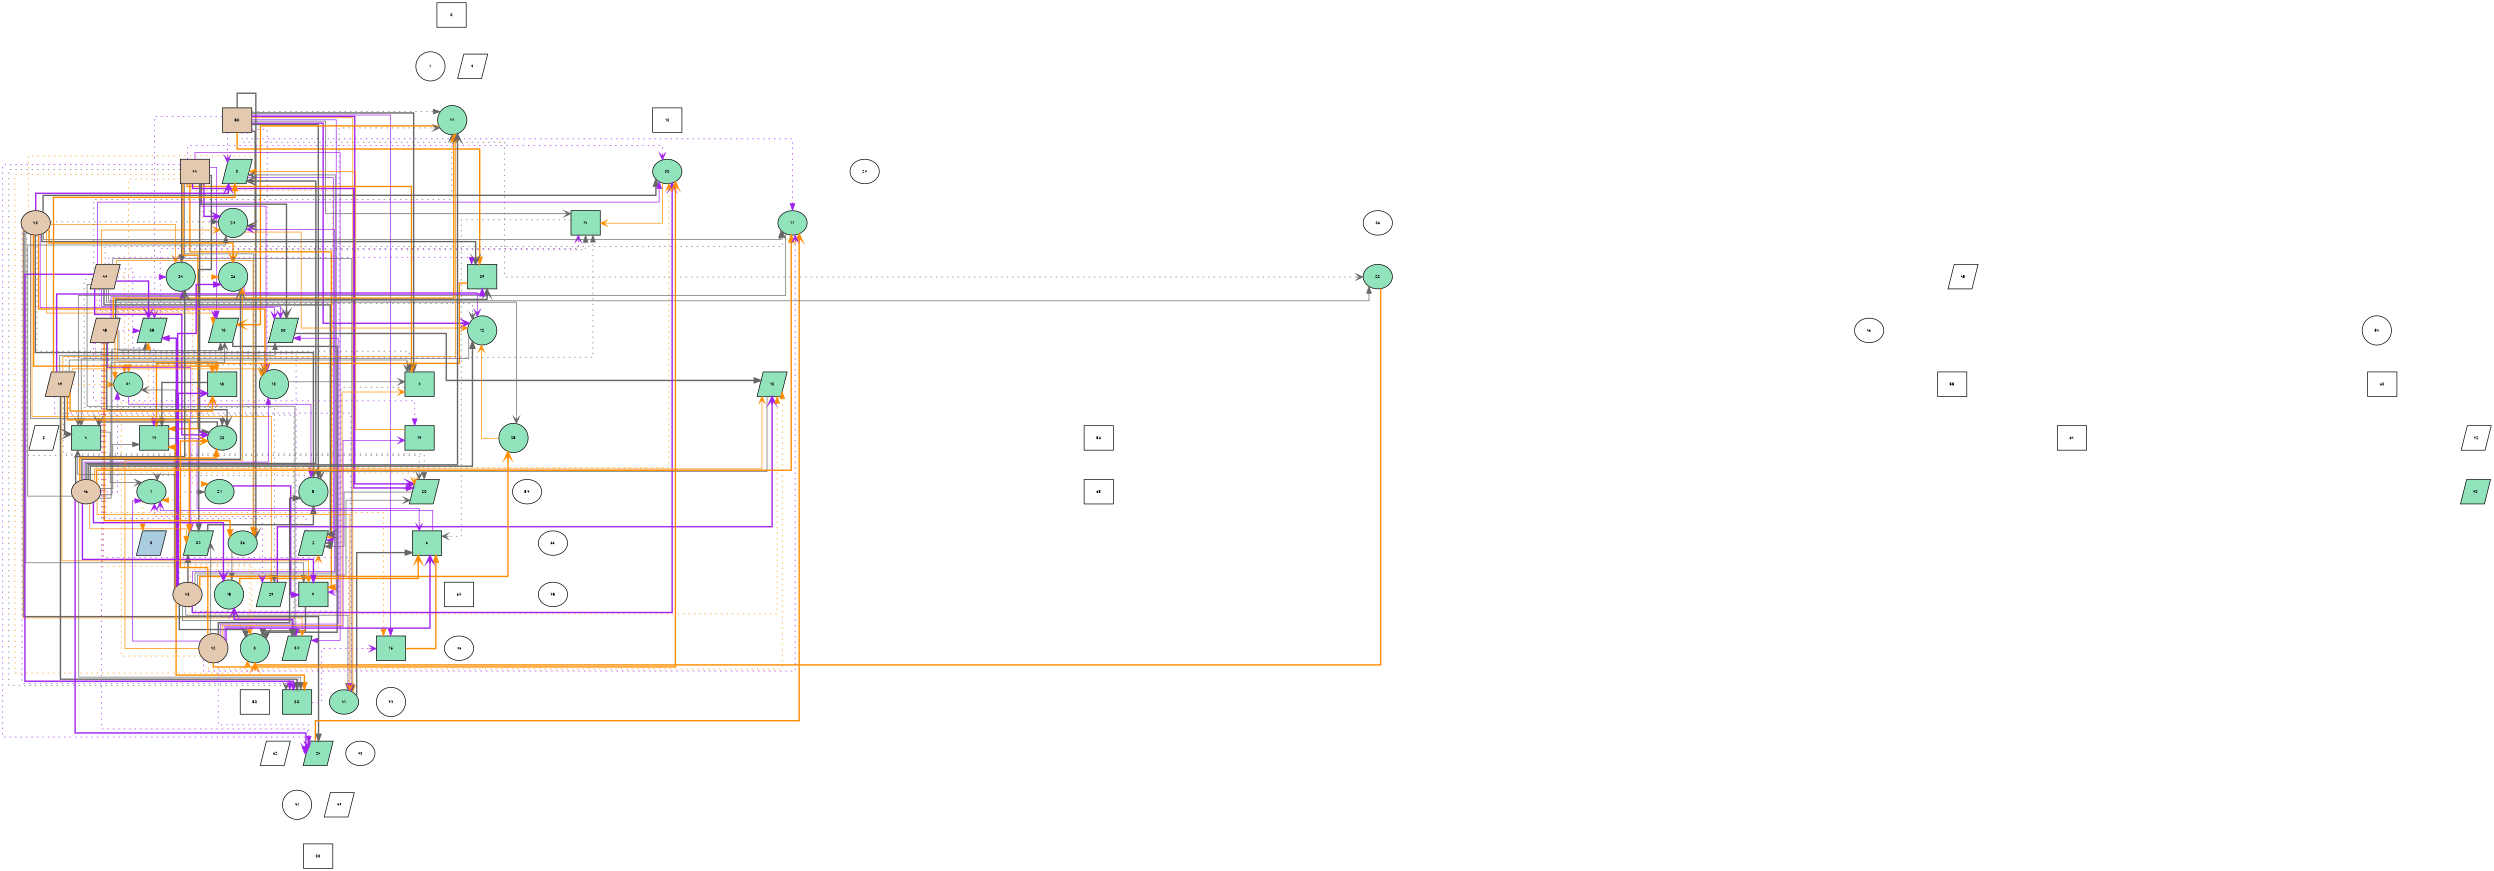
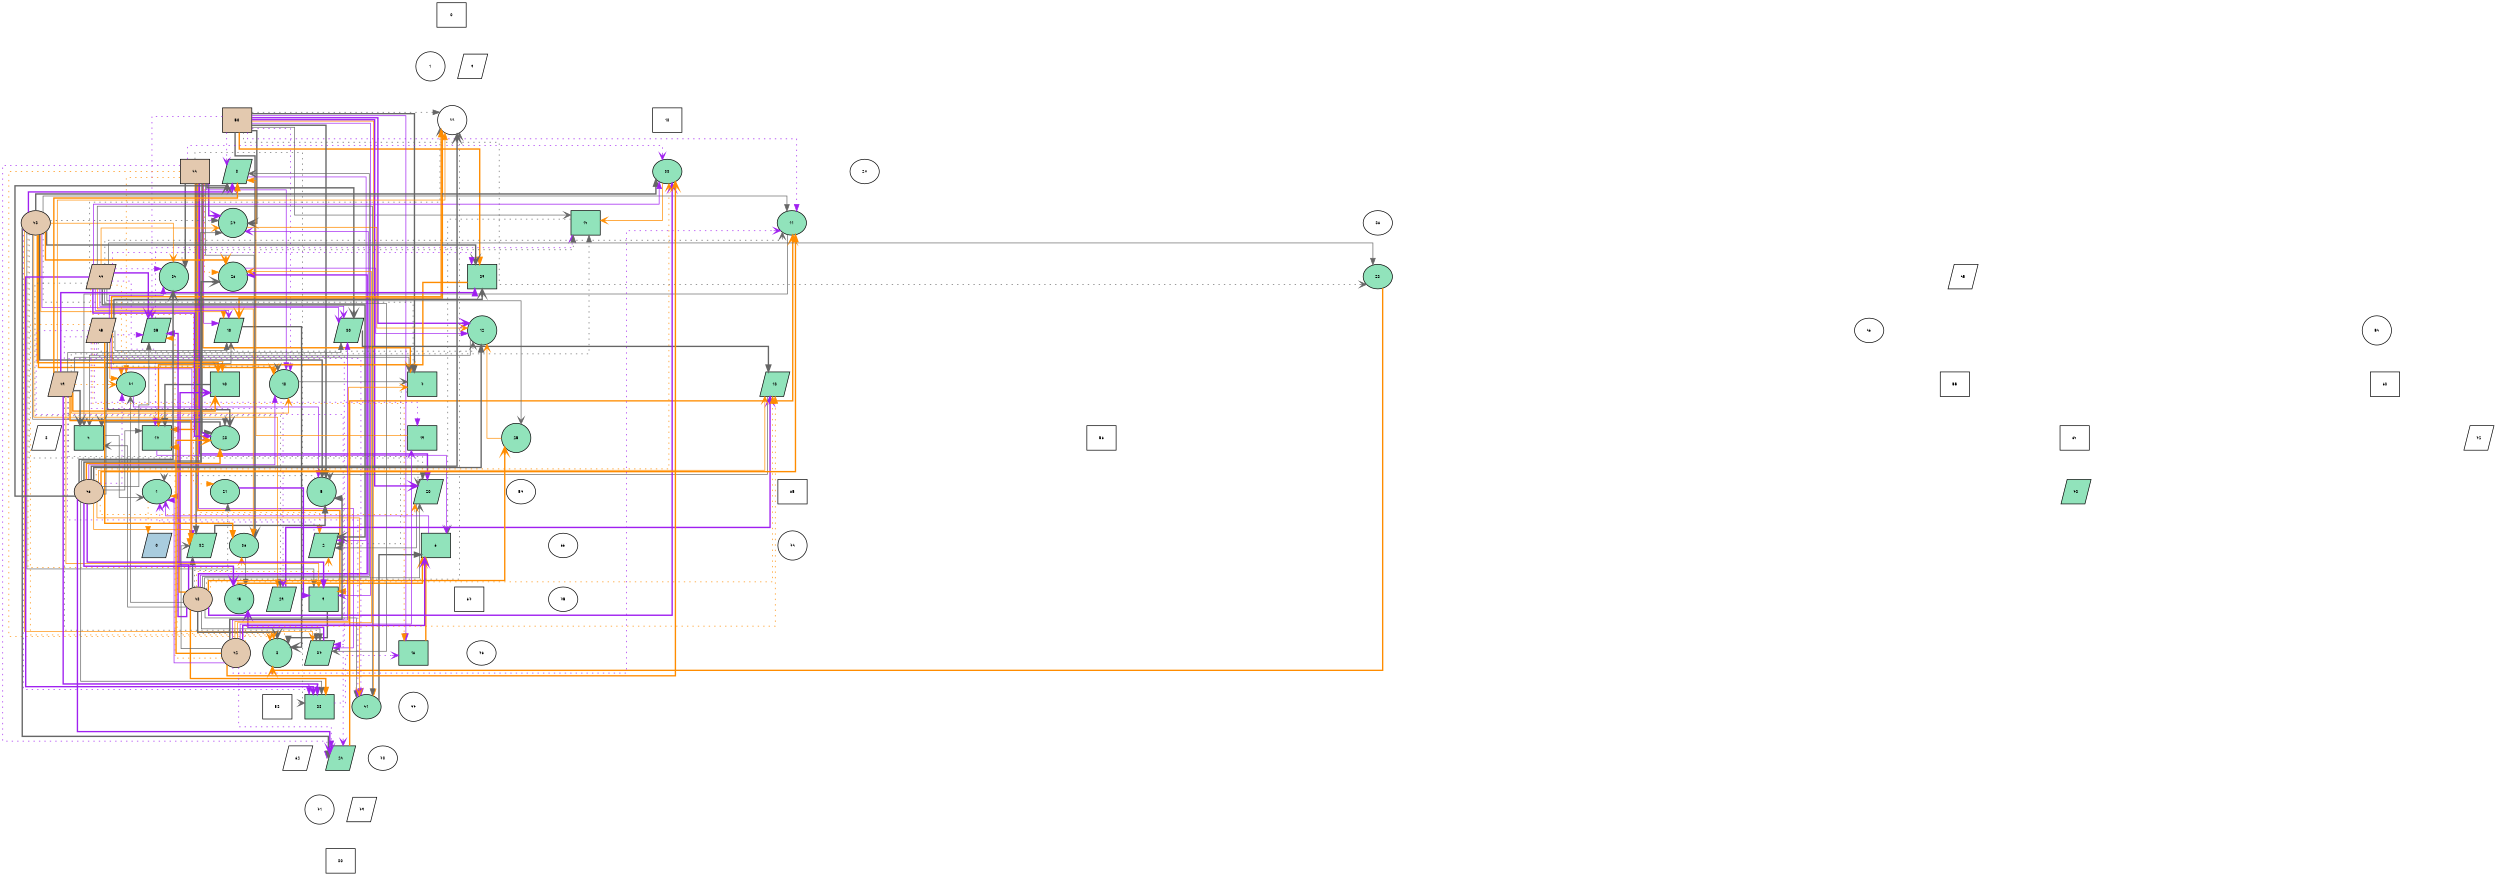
(452, 120) -> (452, 120)
(366, 293) -> (391, 333)
(147, 310) -> (152, 310)
none -> (793, 545)
(60, 658) -> (63, 669)
